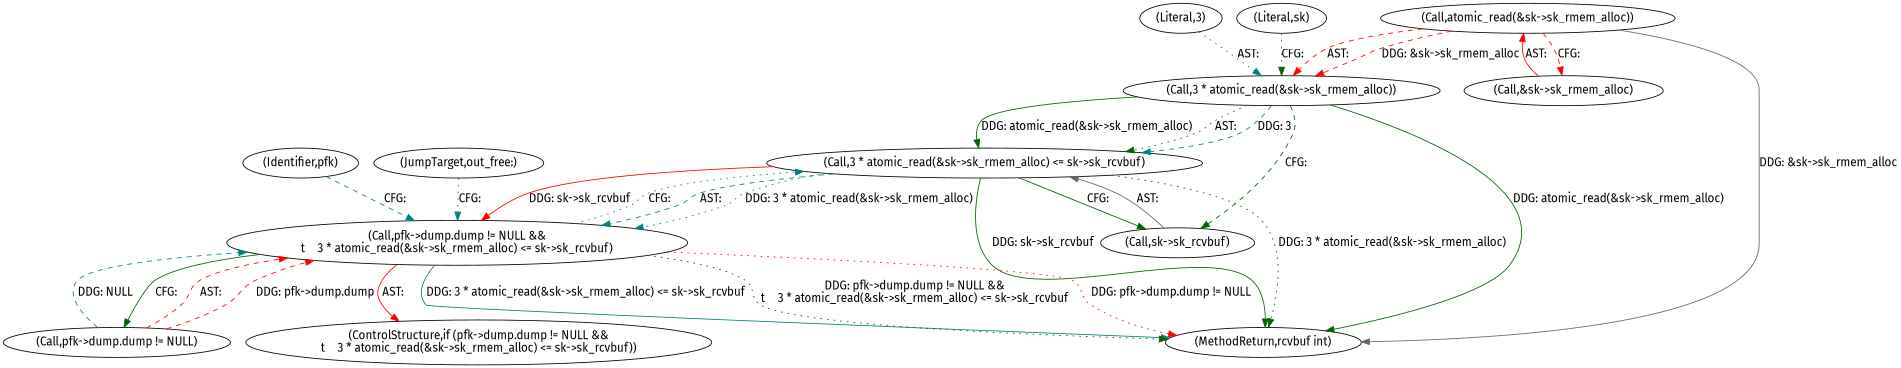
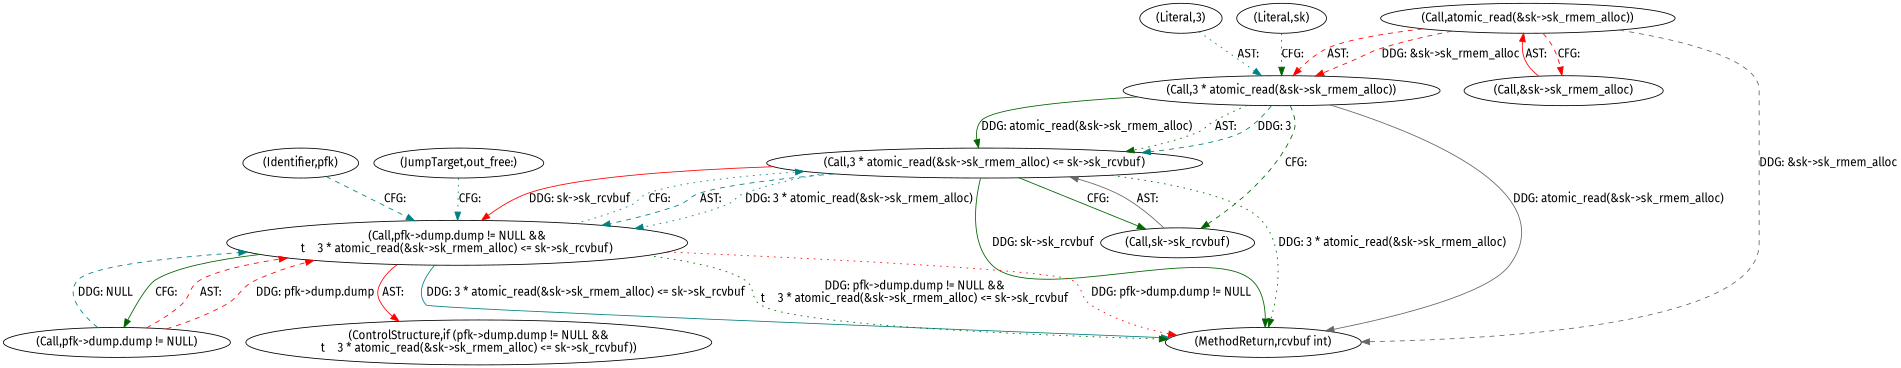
(1519, 225) -> (1519, 225)
(1728, 285) -> (1728, 285)
